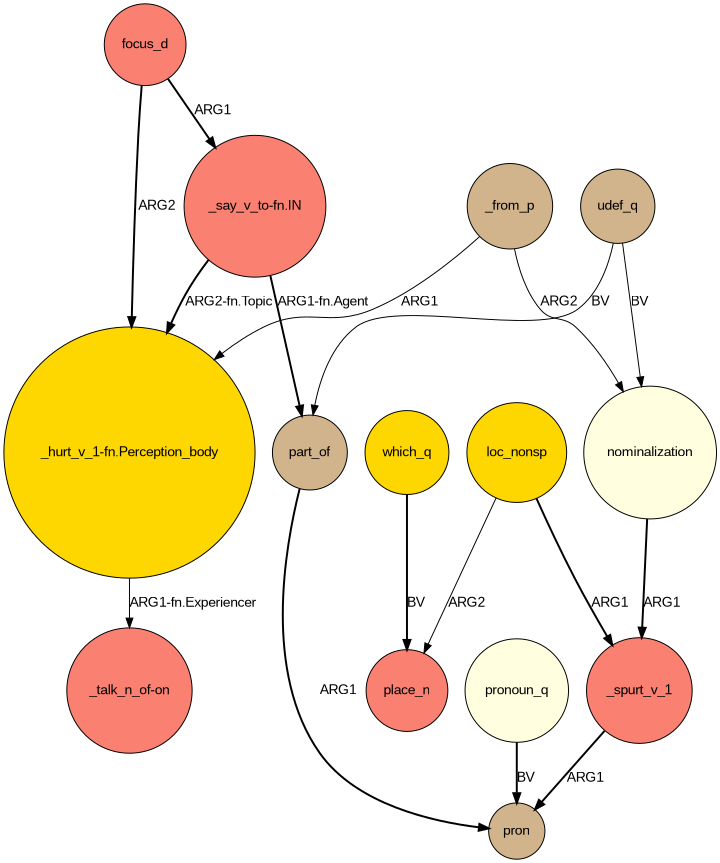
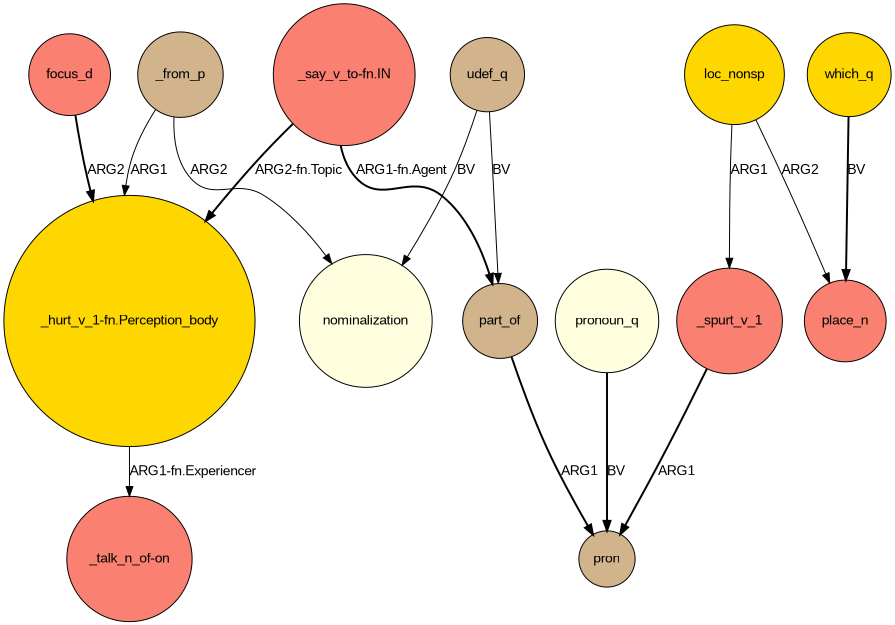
(189, 109) -> none
(570, 569) -> (730, 191)
(645, 573) -> none
